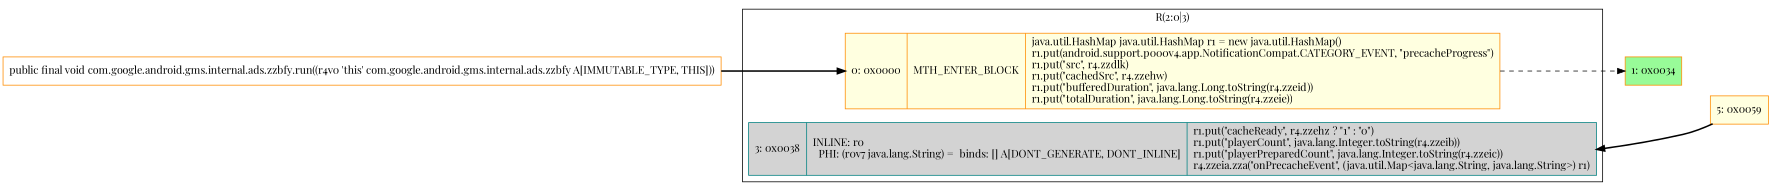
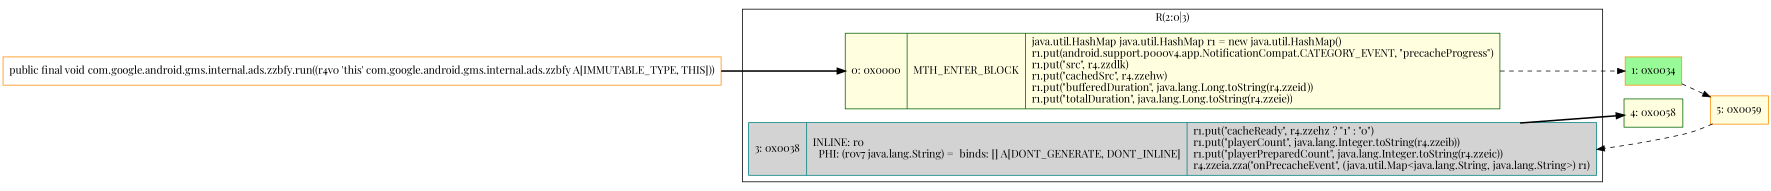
(1173, 71) -> (1173, 71)
none -> (1693, 89)
none -> (1653, 113)
(1659, 139) -> (1659, 139)
